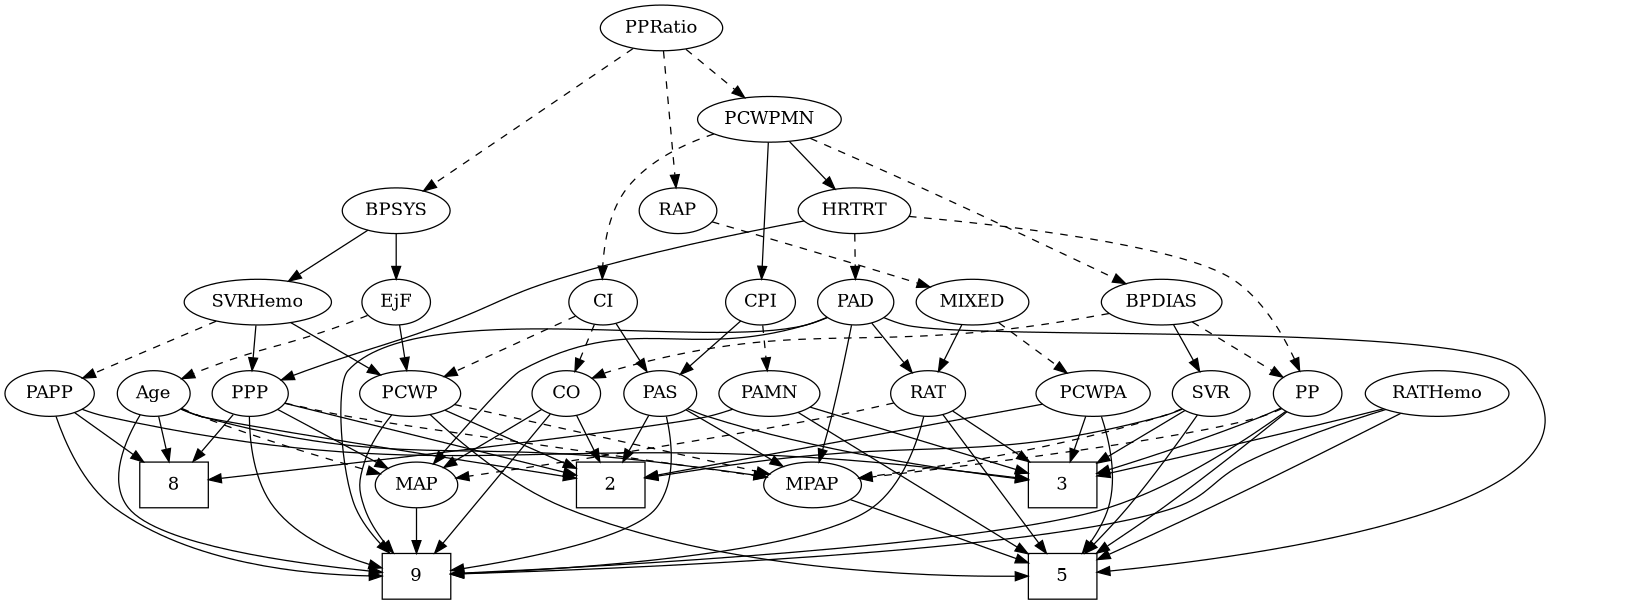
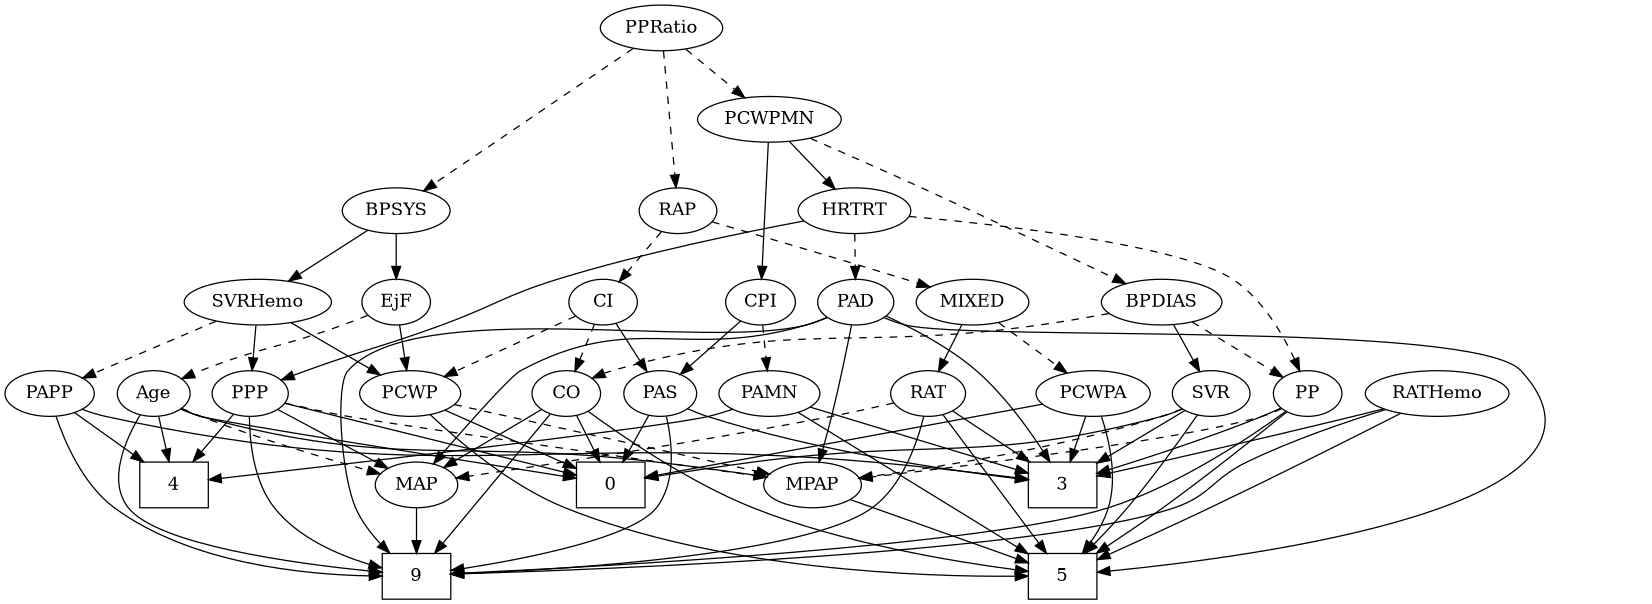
(634, 180) -> (650, 246)
(890, 345) -> (976, 370)
(718, 429) -> none
(360, 478) -> none
(174, 485) -> (174, 485)
(611, 485) -> (611, 485)
none -> (790, 521)
